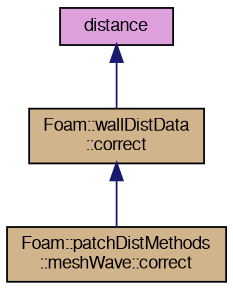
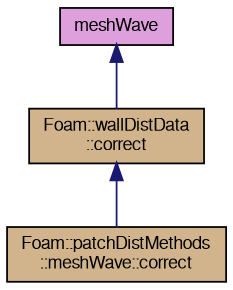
(117, 26) -> (117, 26)
